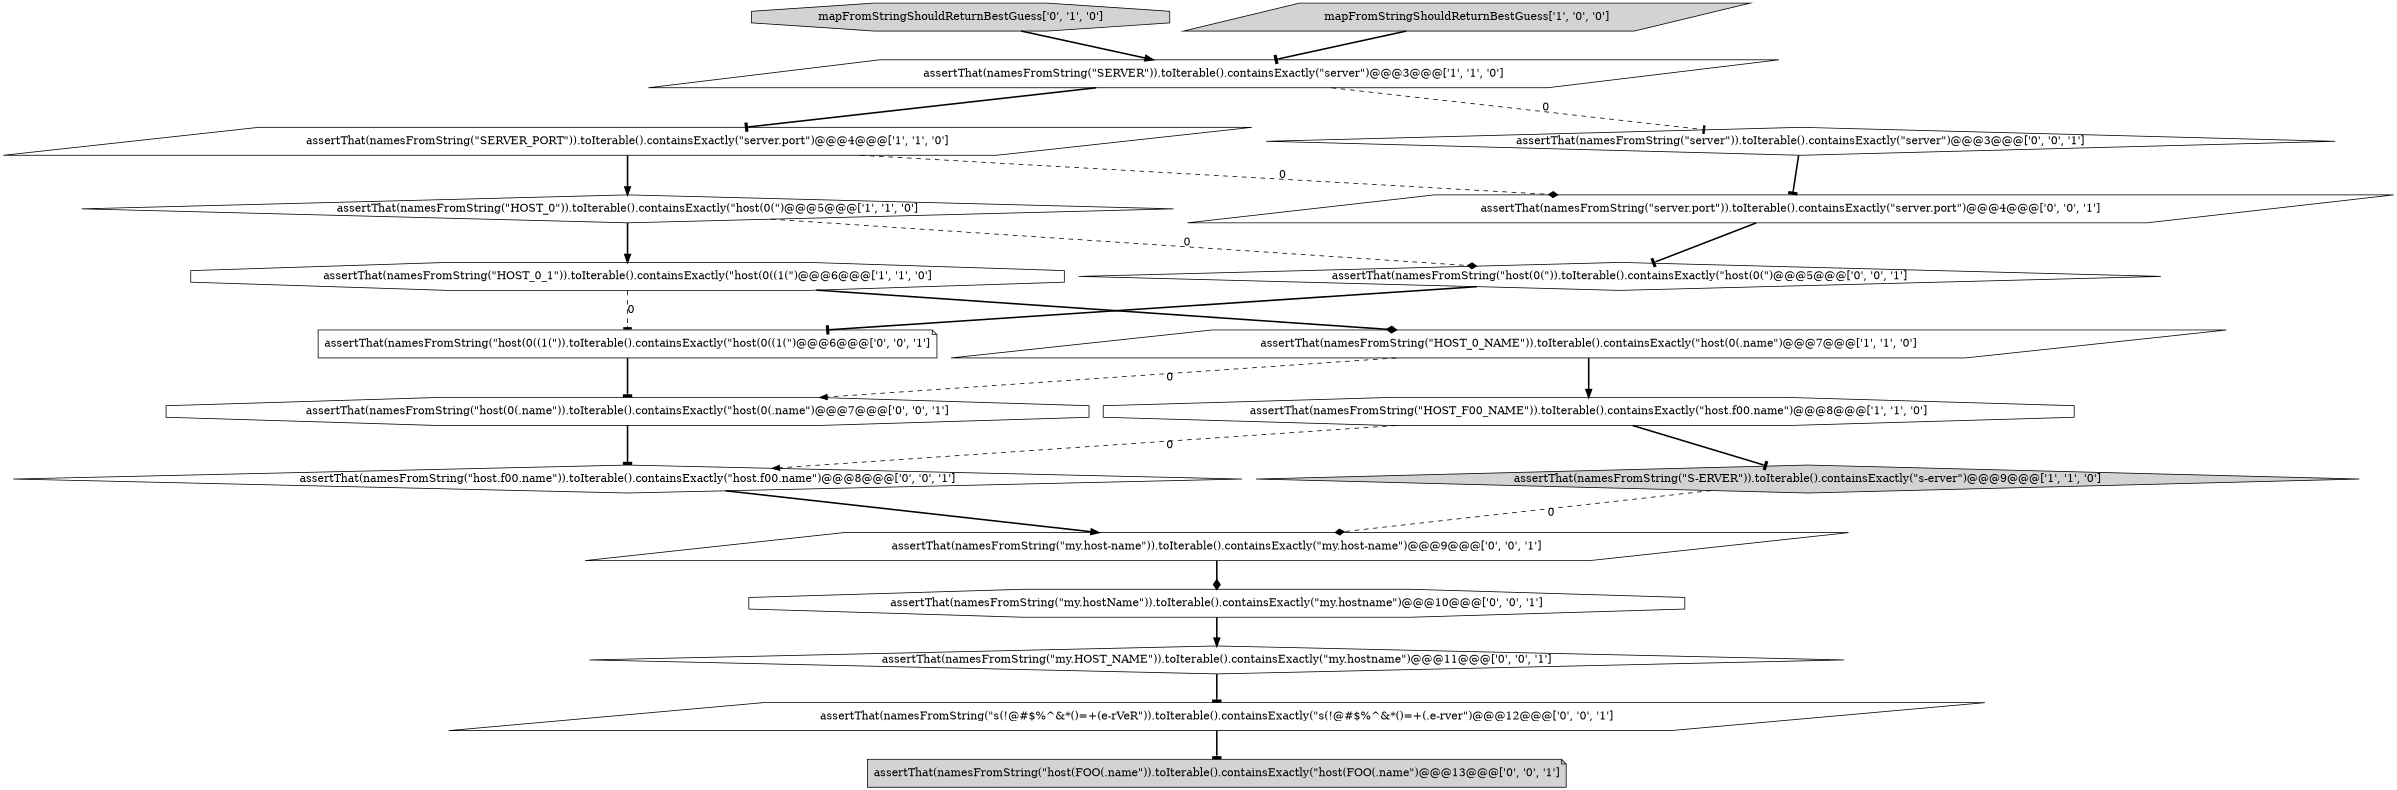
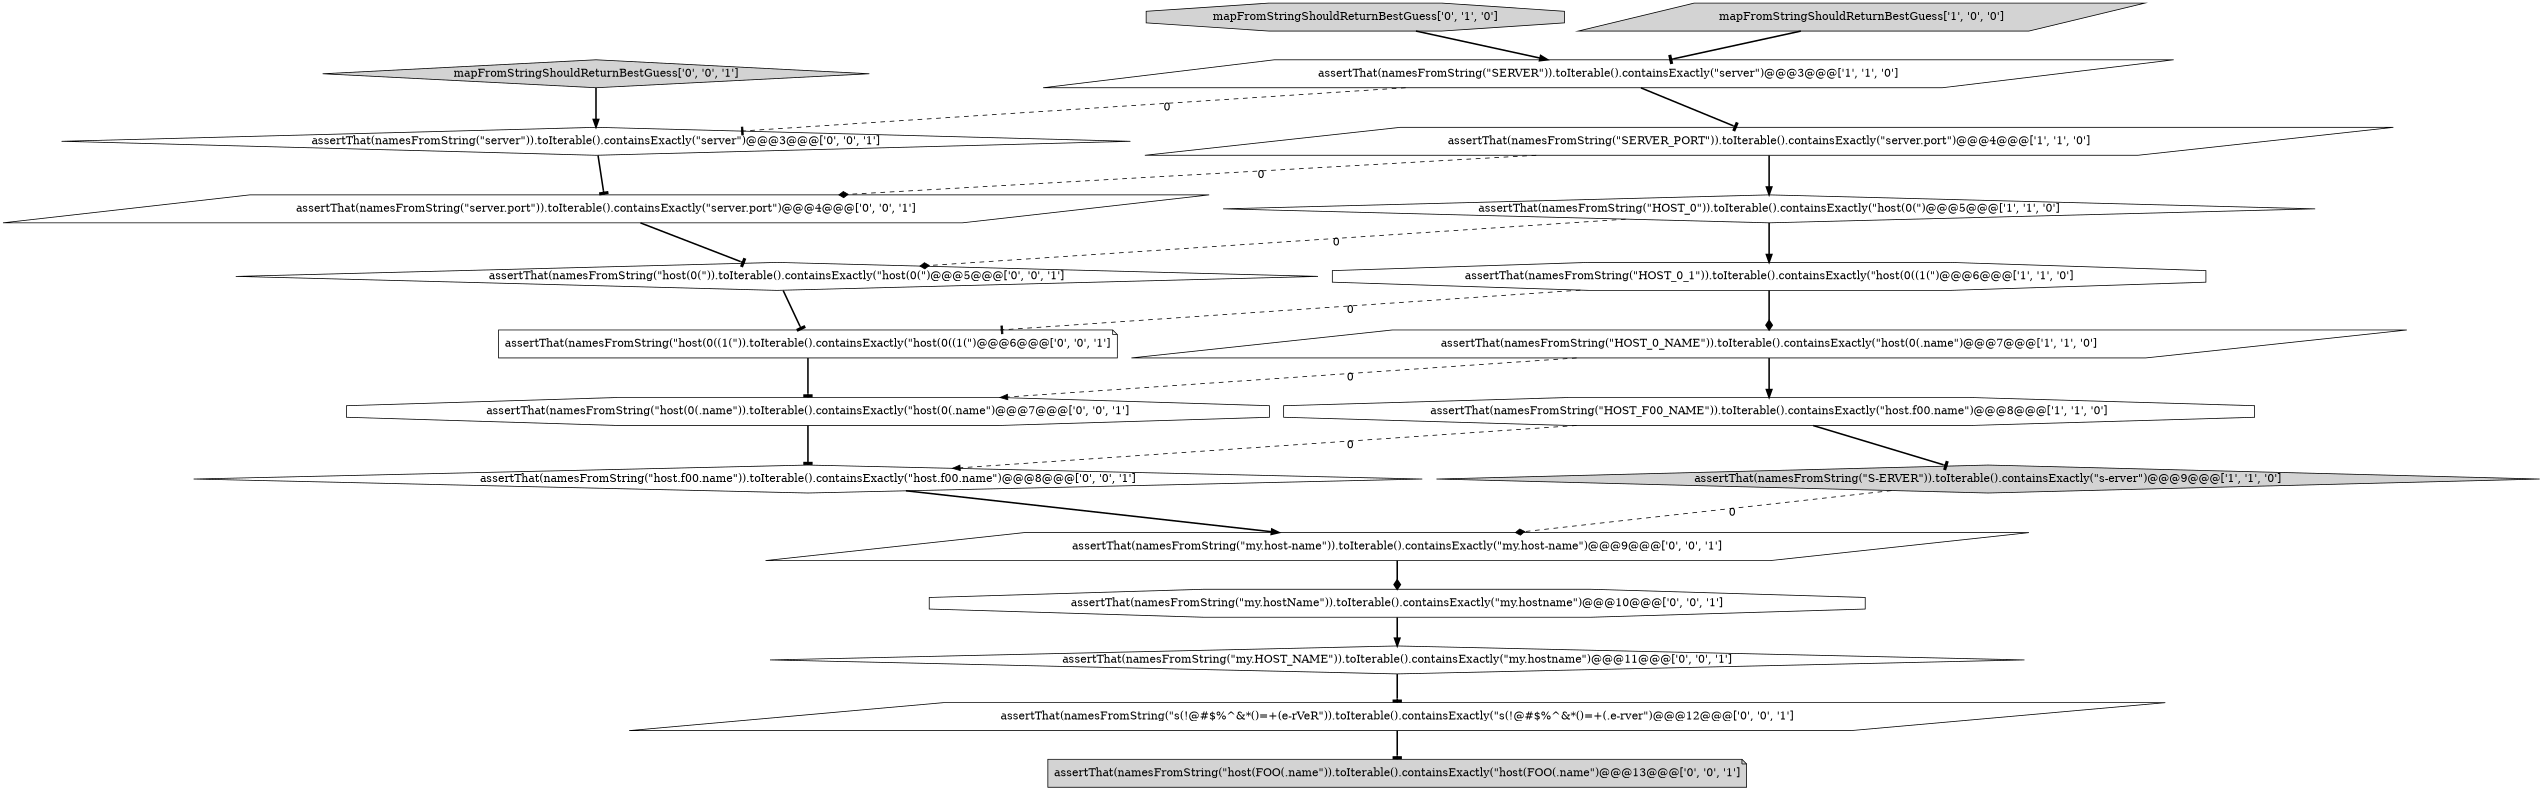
none -> (596, 74)
